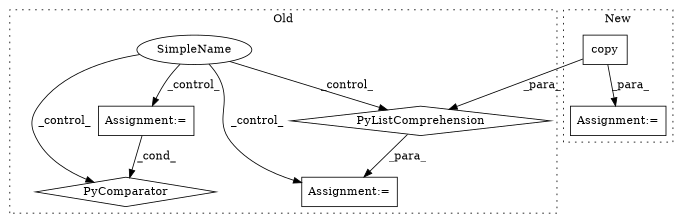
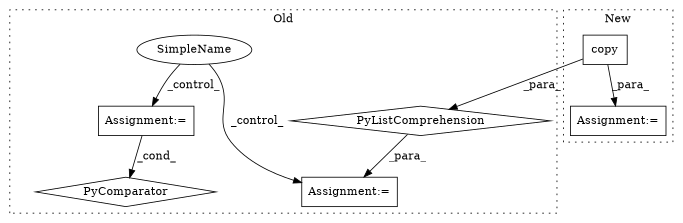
(305, 84) -> none
(44, 100) -> none
